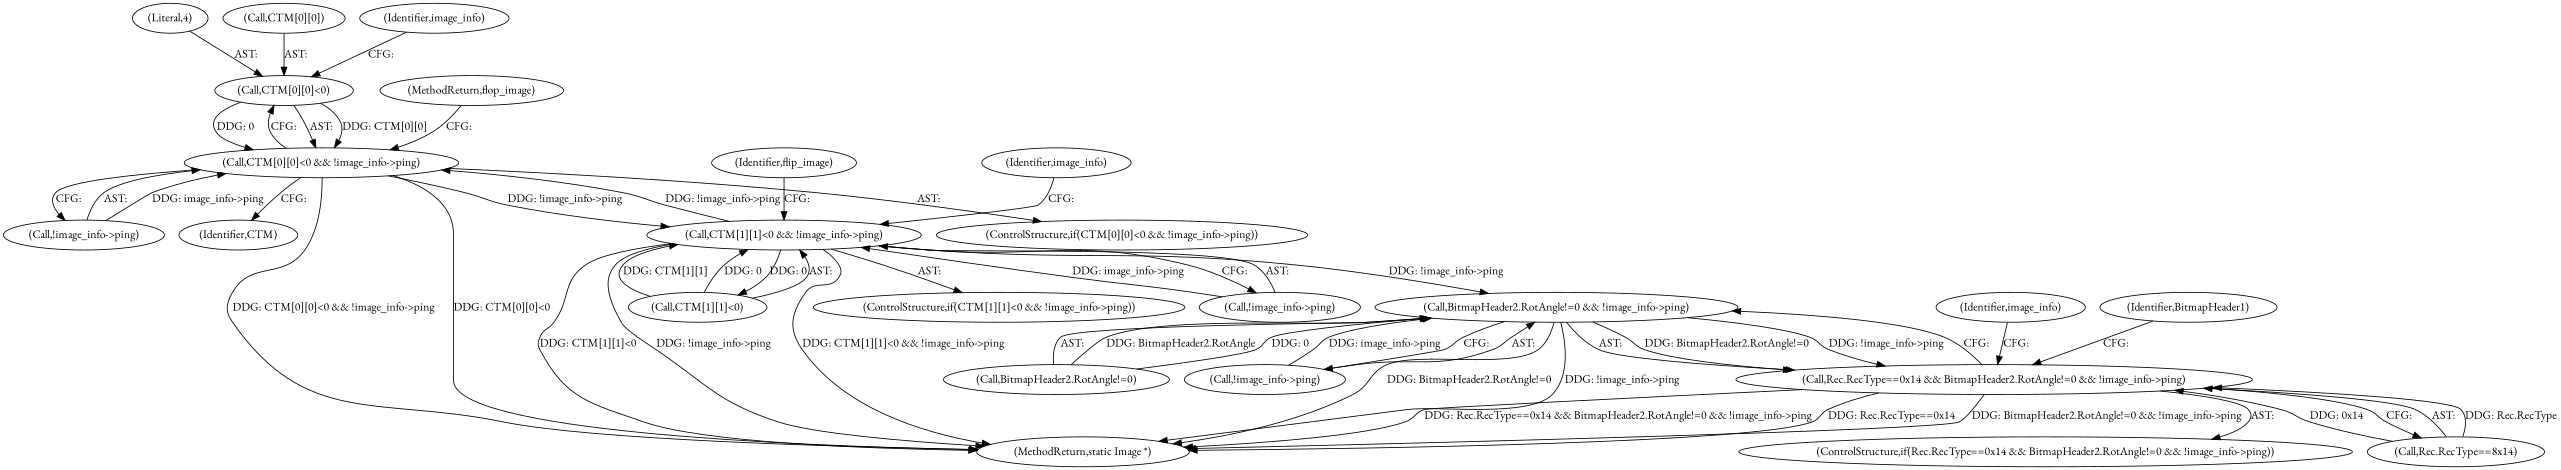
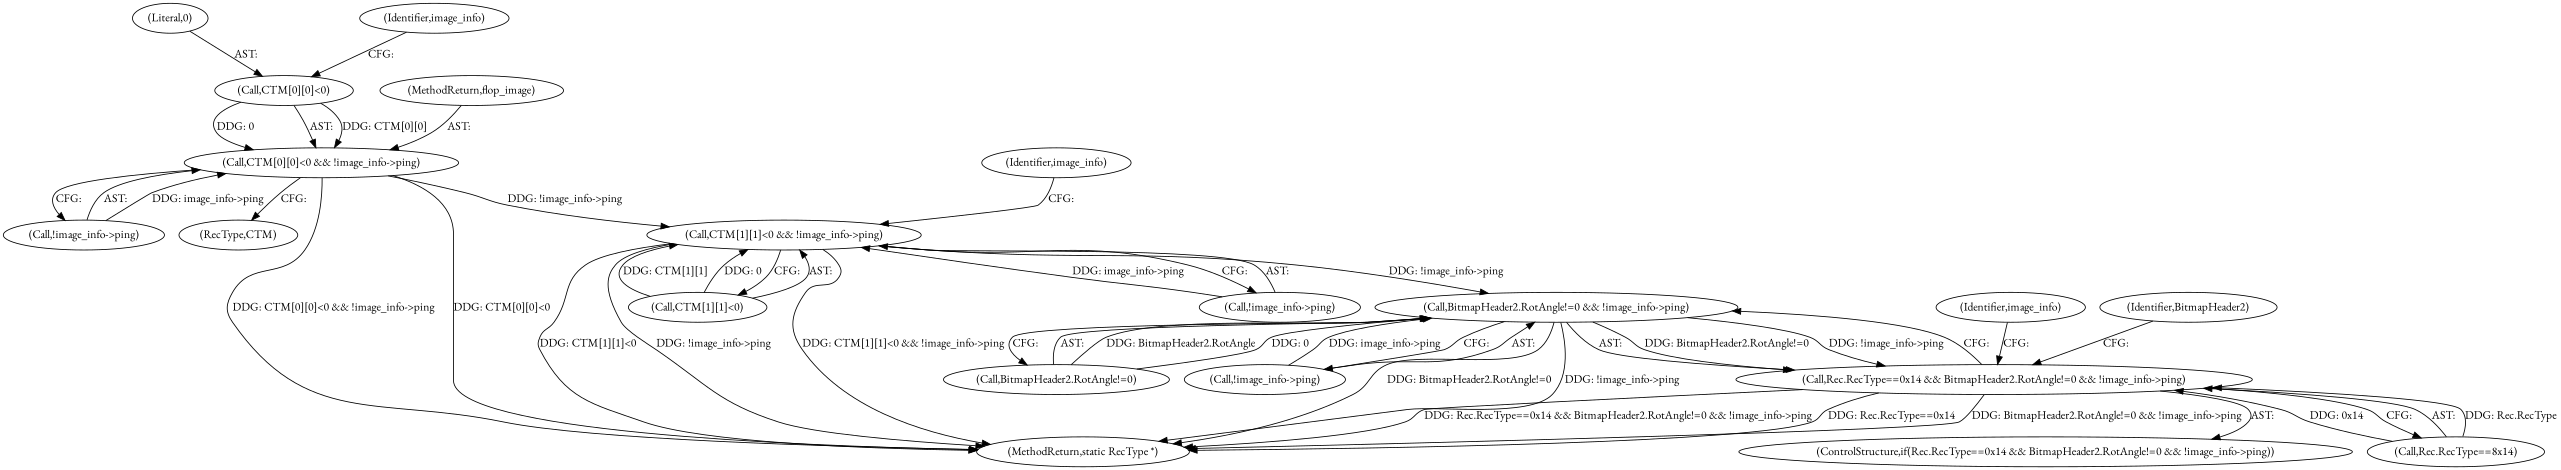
(170, 18) -> (170, 18)
(284, 18) -> none
(461, 127) -> (461, 127)
(271, 134) -> none
(784, 163) -> none
(591, 187) -> none
(238, 235) -> (238, 235)
(1122, 235) -> none
(789, 271) -> (789, 271)
(999, 307) -> none
(2189, 307) -> (2189, 307)
none -> (1207, 324)
(1083, 452) -> (1083, 452)
